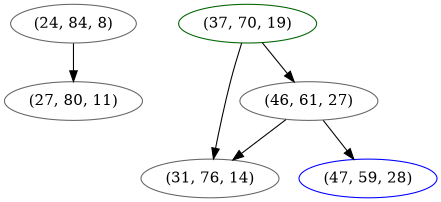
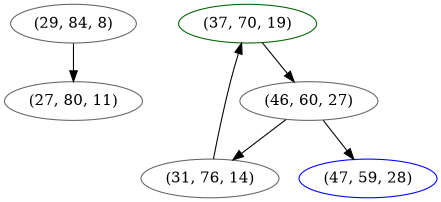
(73, 24) -> (73, 24)
(227, 95) -> (225, 106)
(309, 101) -> (309, 101)
